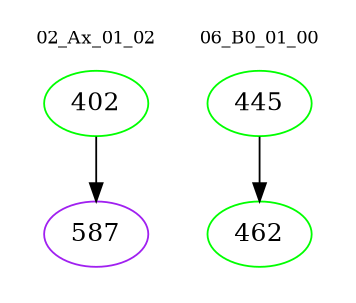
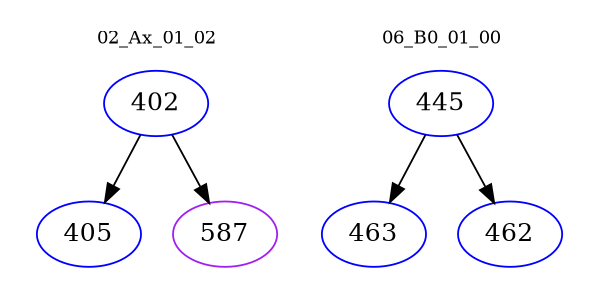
(96, 103) -> (156, 103)
(260, 103) -> (441, 103)
none -> (89, 234)
(260, 234) -> (510, 234)
none -> (374, 234)
